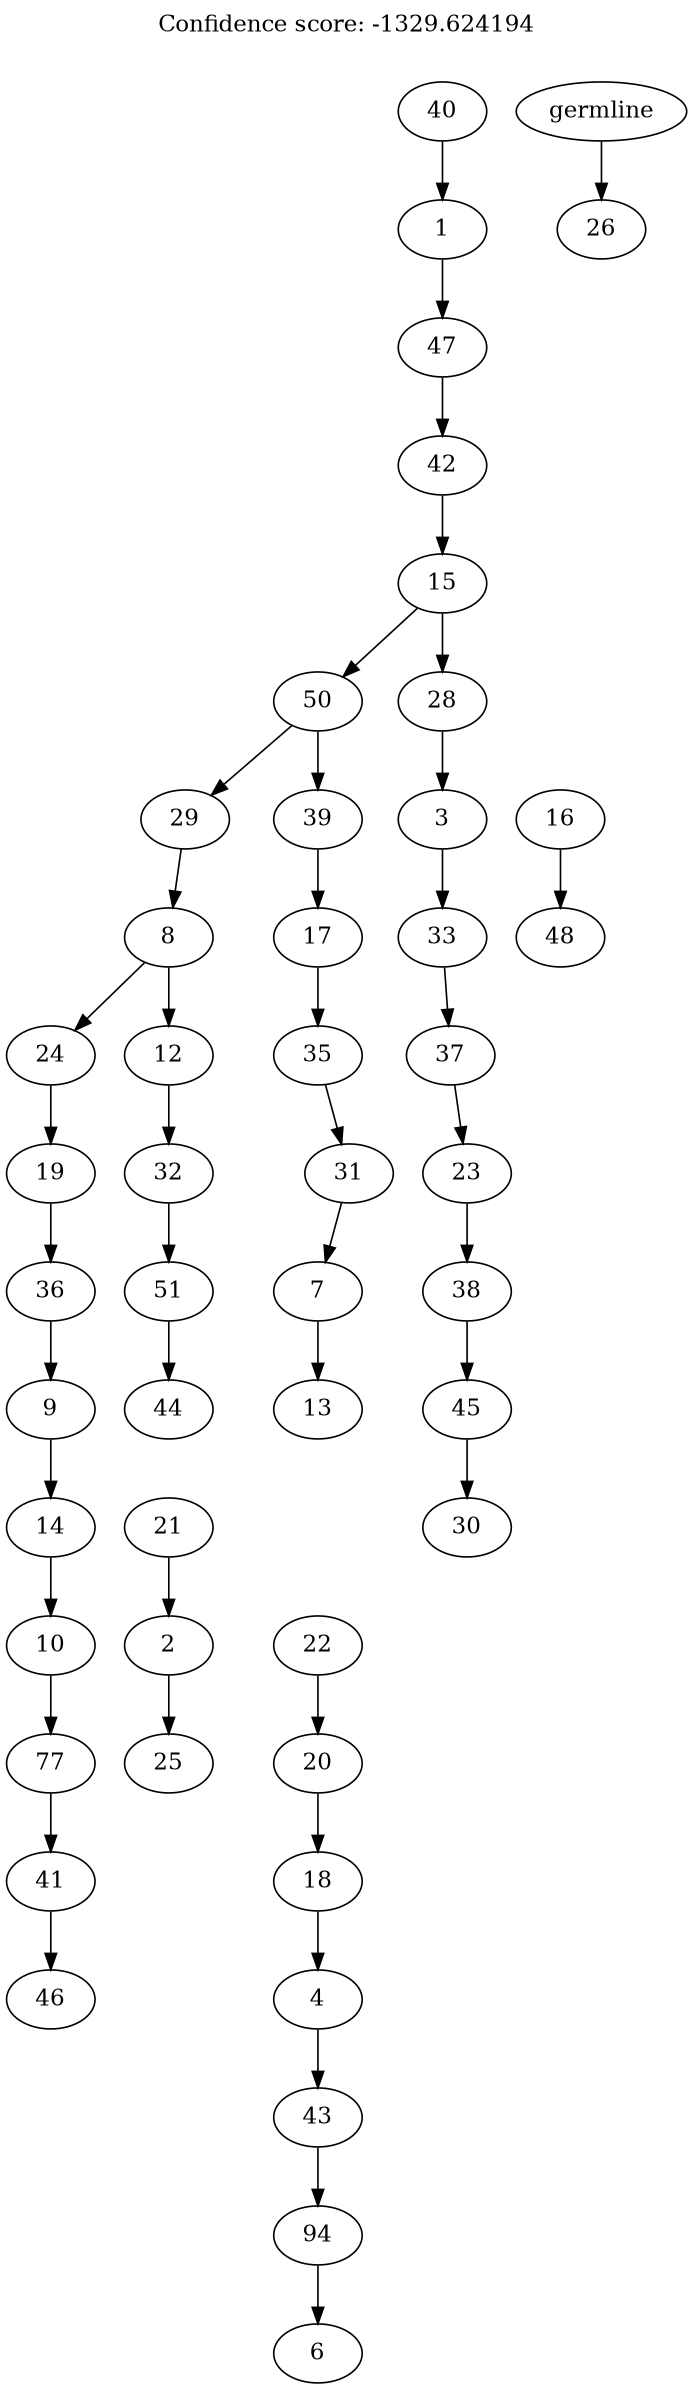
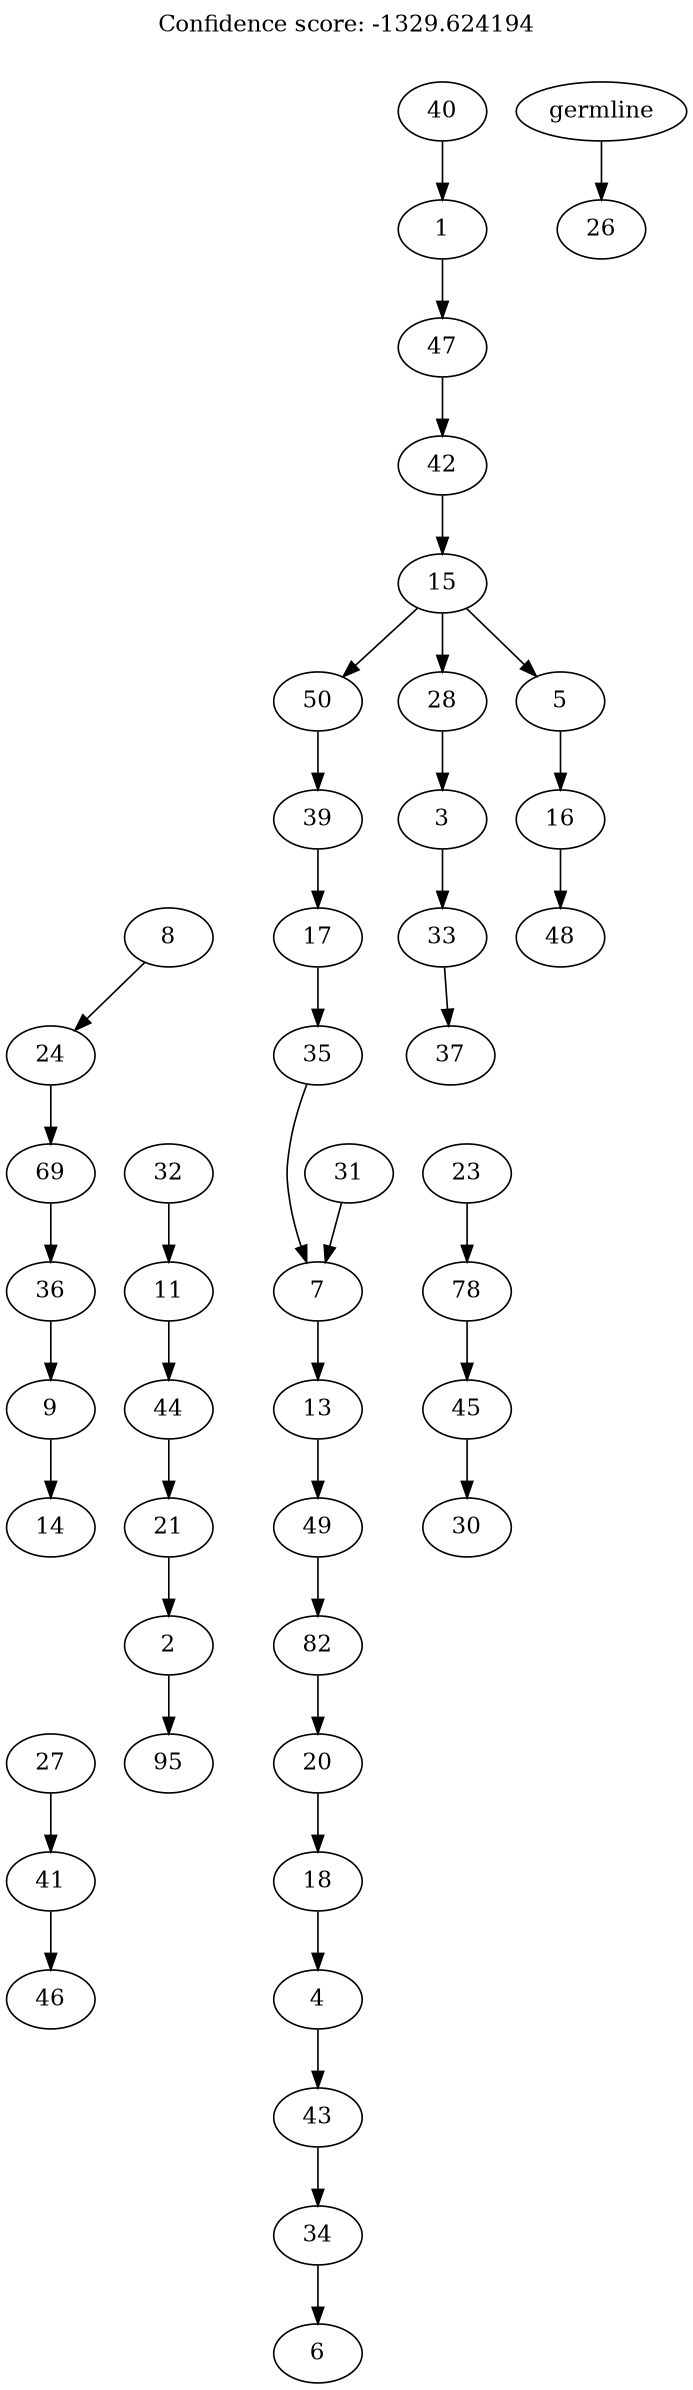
none -> (560, 701)
(185, 819) -> none
(169, 1055) -> none
(331, 1106) -> (287, 1165)
(458, 1106) -> none
(51, 1173) -> (51, 1173)
(169, 1291) -> (169, 1291)
(467, 1291) -> (467, 1291)
none -> (169, 1460)
none -> (318, 1527)
(51, 1645) -> none
(318, 1645) -> (318, 1645)
(51, 1763) -> (51, 1763)
(169, 1763) -> (169, 1763)
(318, 2235) -> (318, 2235)
